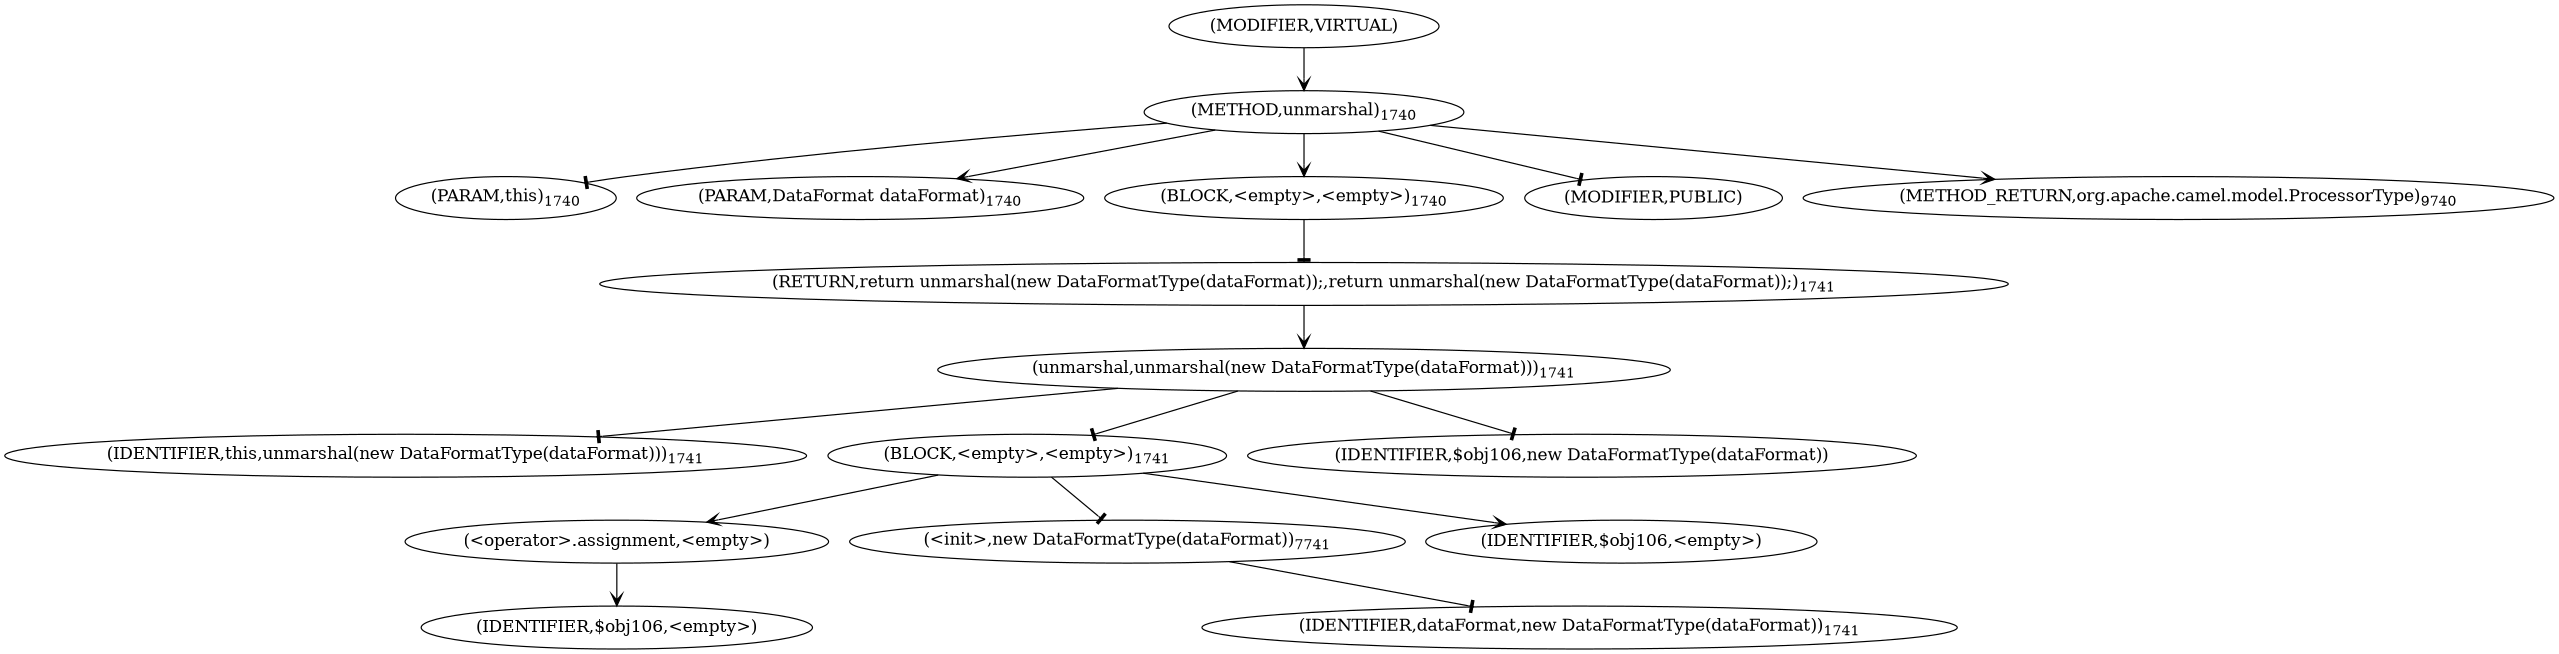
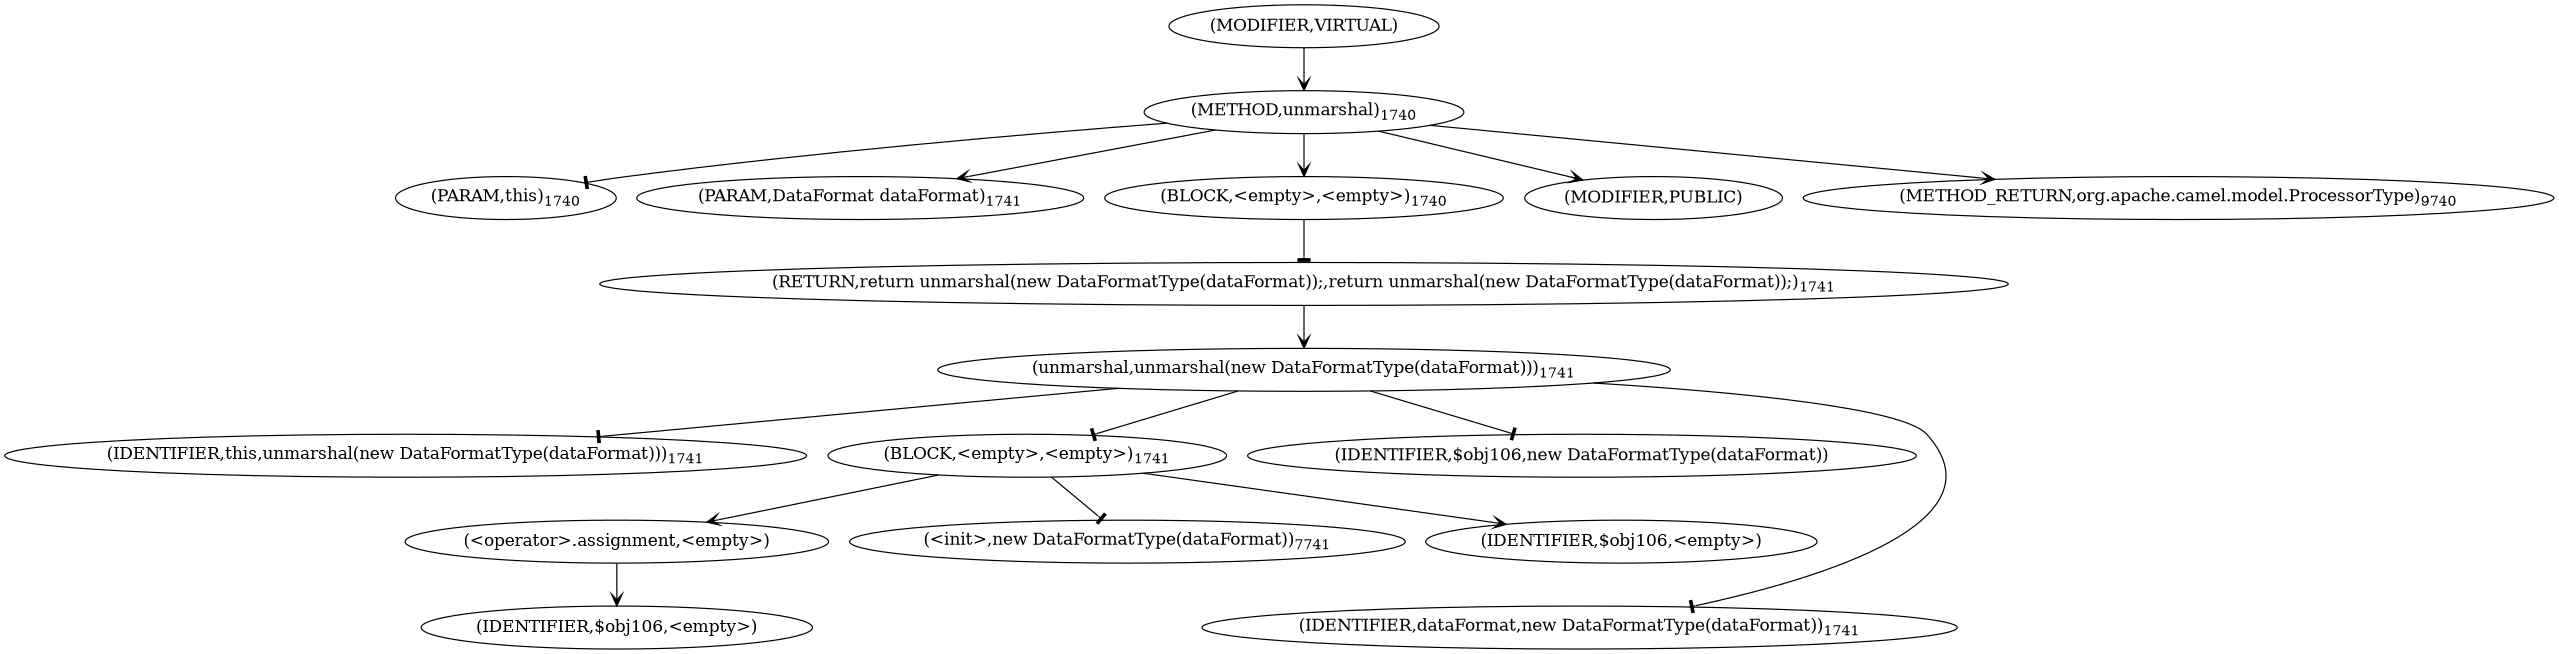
(1478, 155) -> (1478, 155)
(1004, 196) -> (1004, 196)
(1349, 584) -> (1927, 435)
